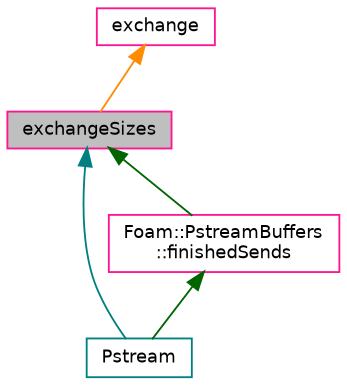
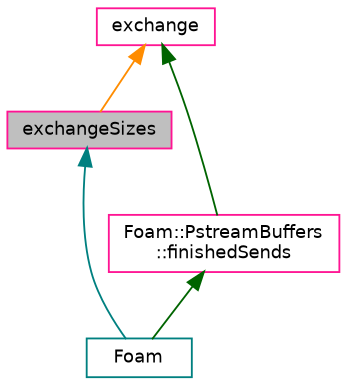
(158, 188) -> (196, 138)
(139, 358) -> (139, 358)
